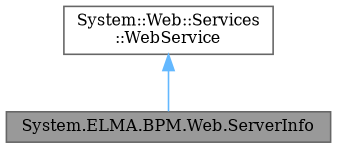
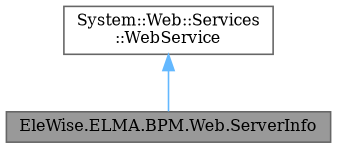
(169, 127) -> (169, 127)
